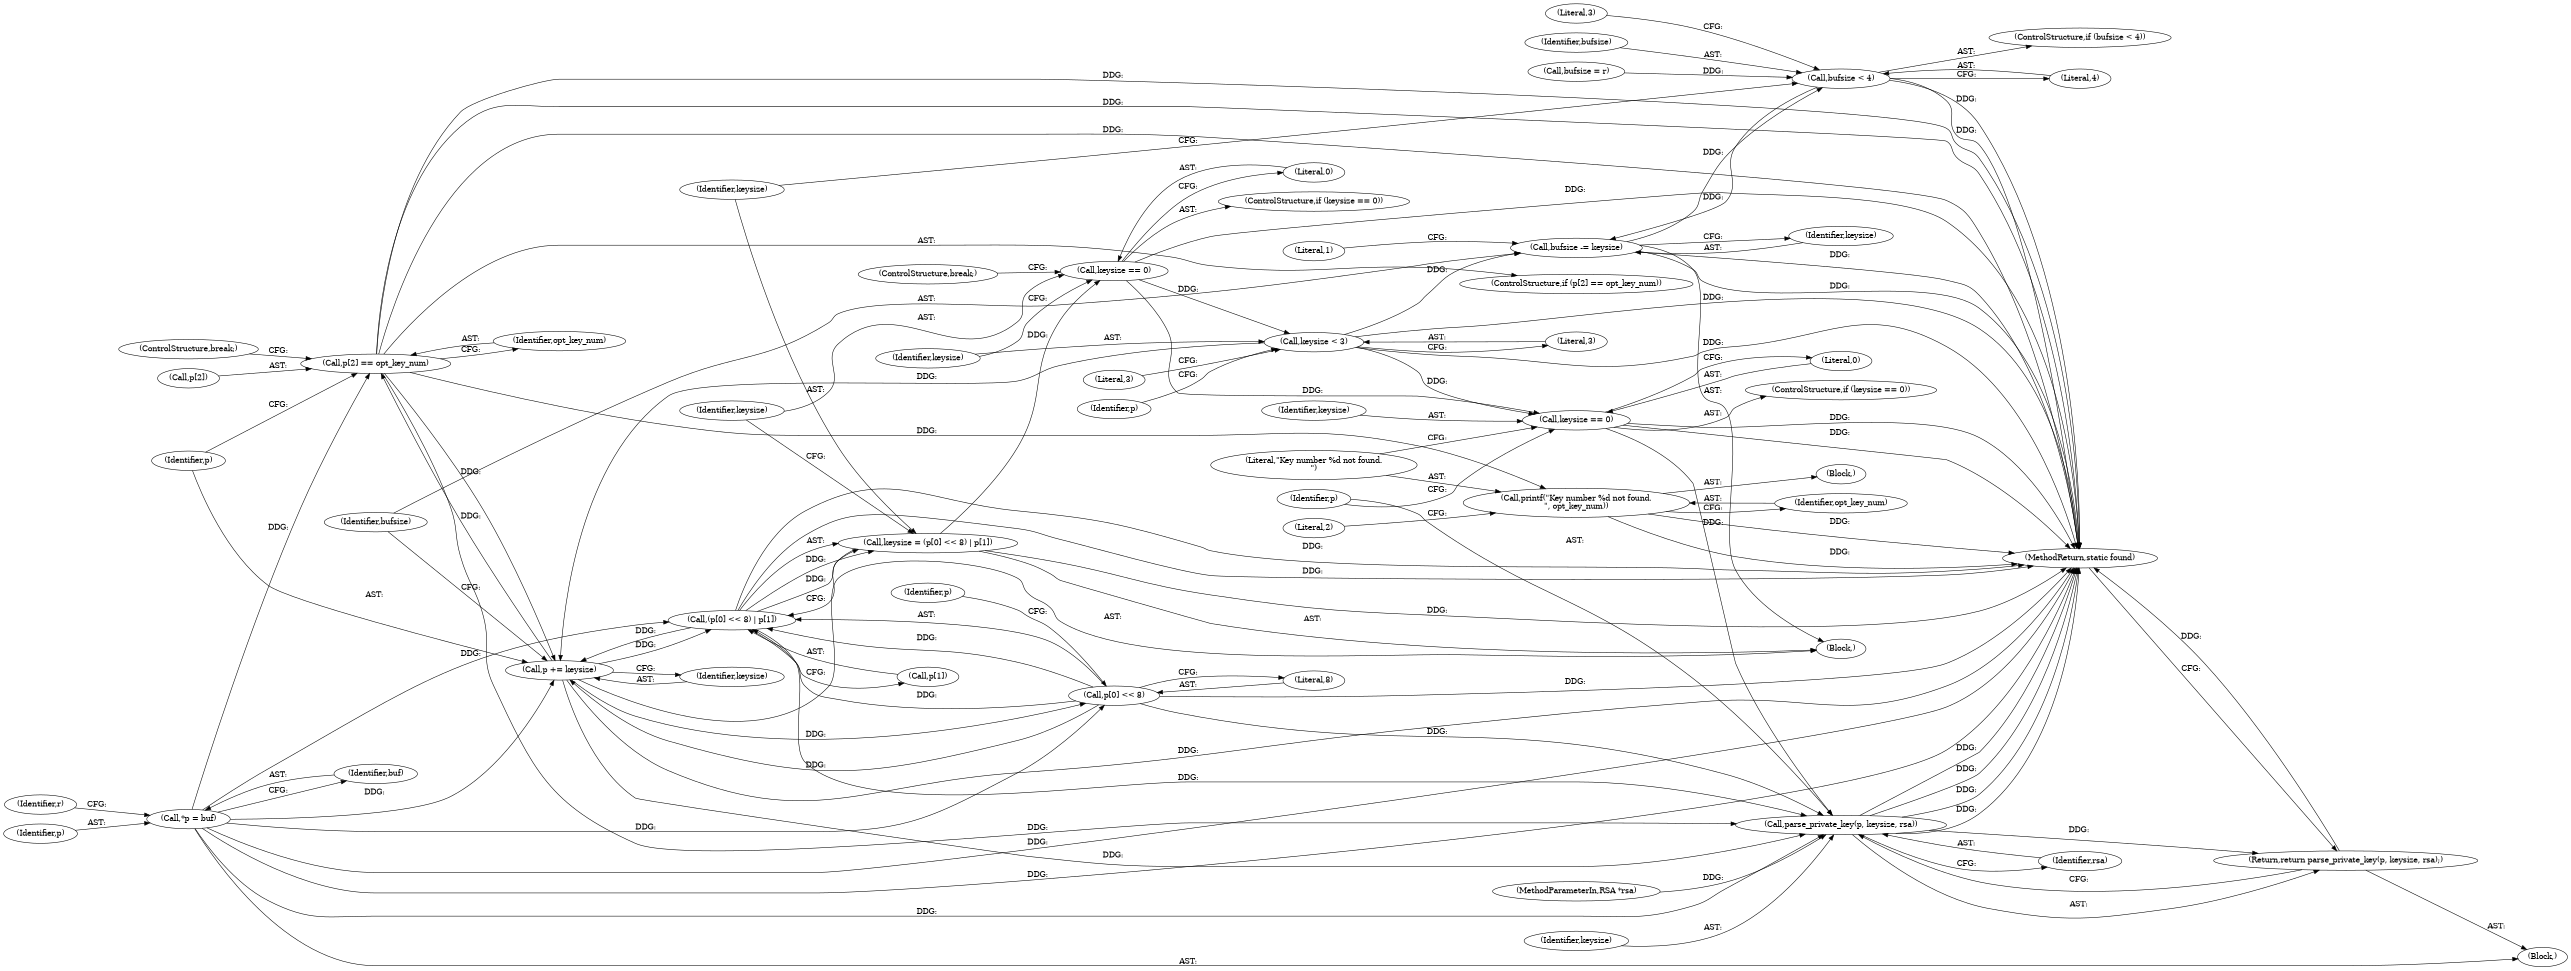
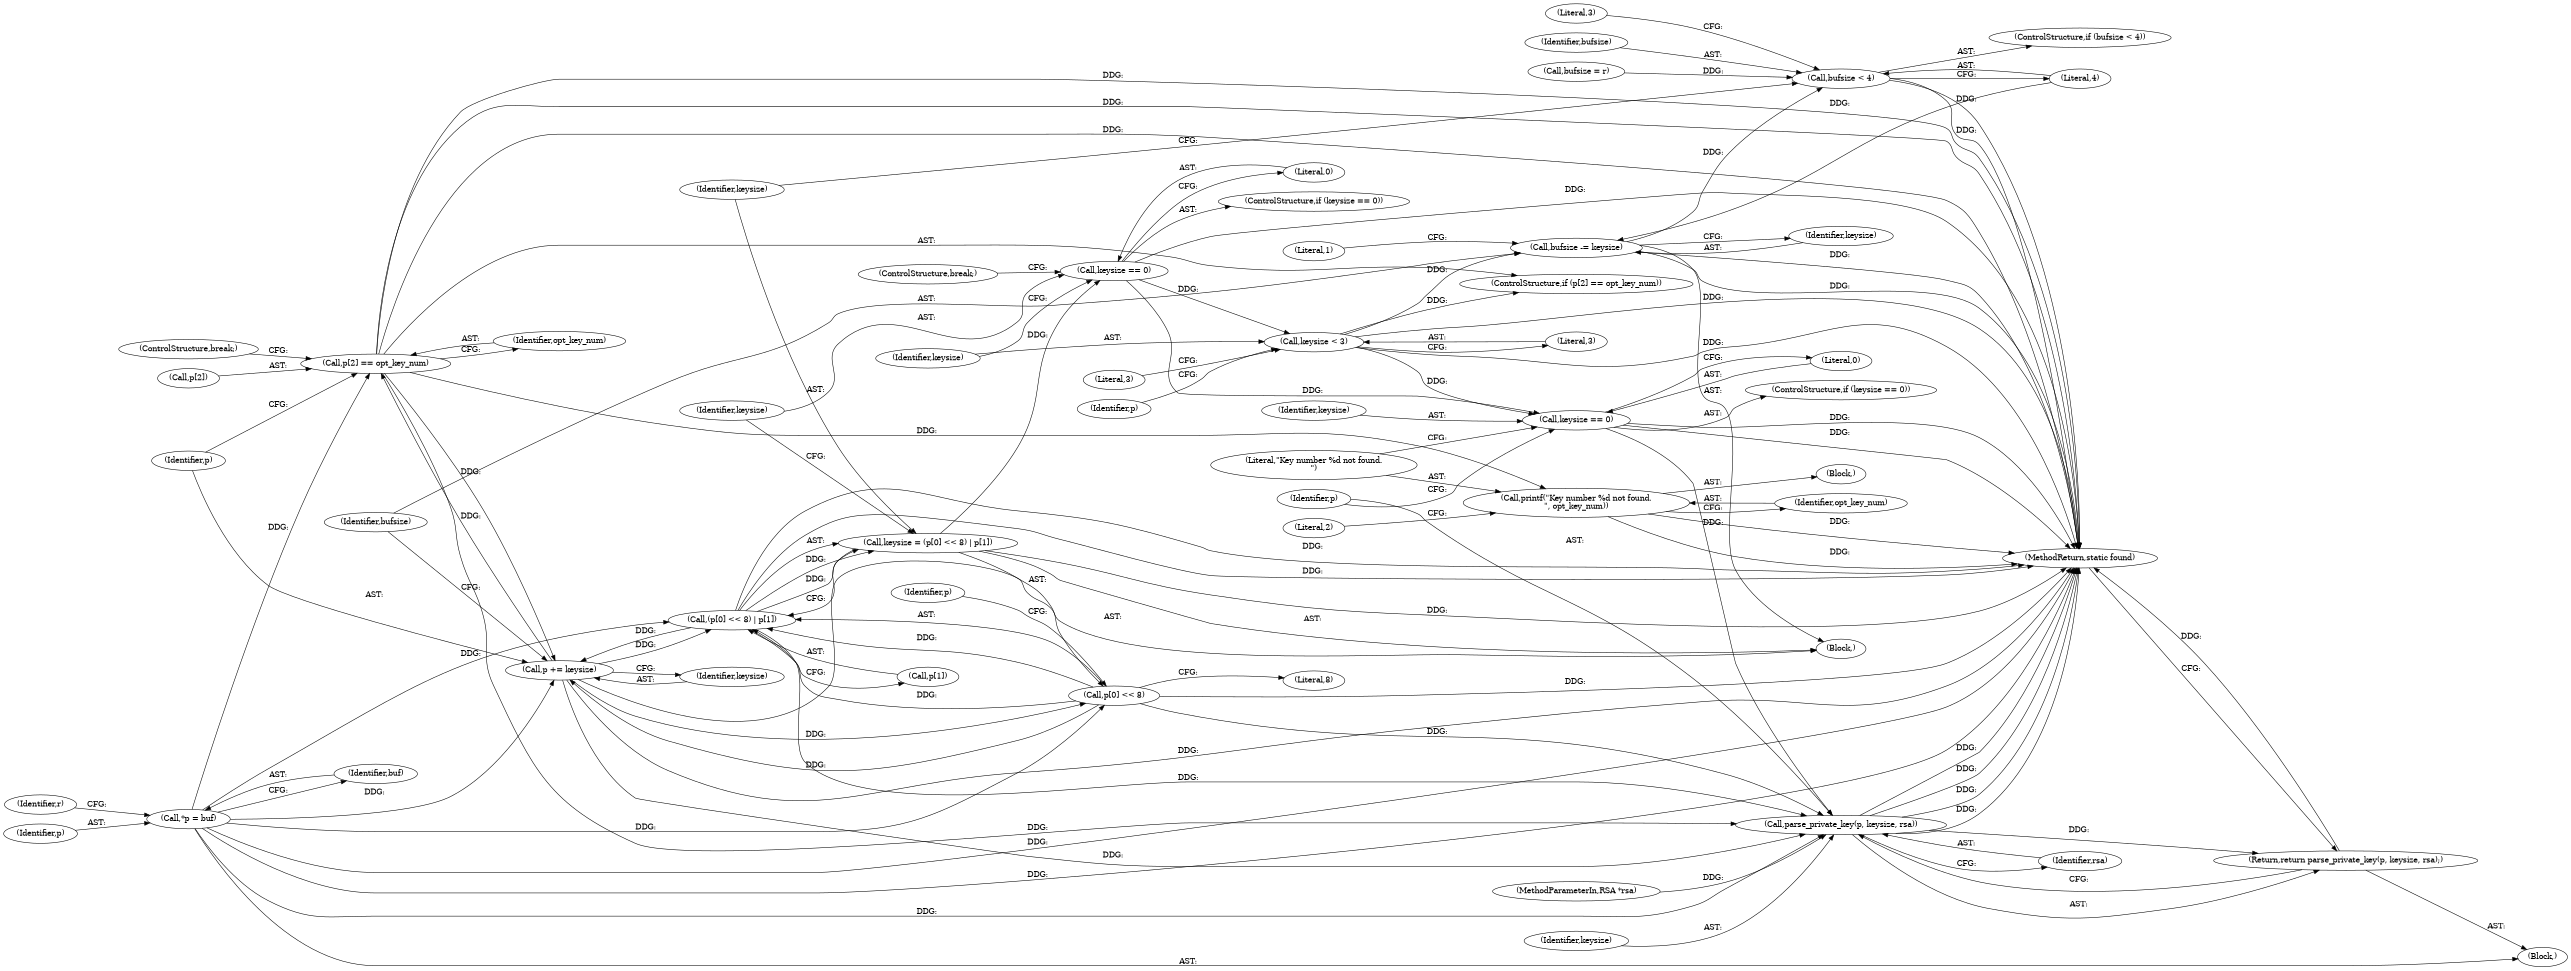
(1733, 182) -> (1837, 159)
(823, 383) -> (1426, 310)
(1223, 688) -> (1046, 599)
